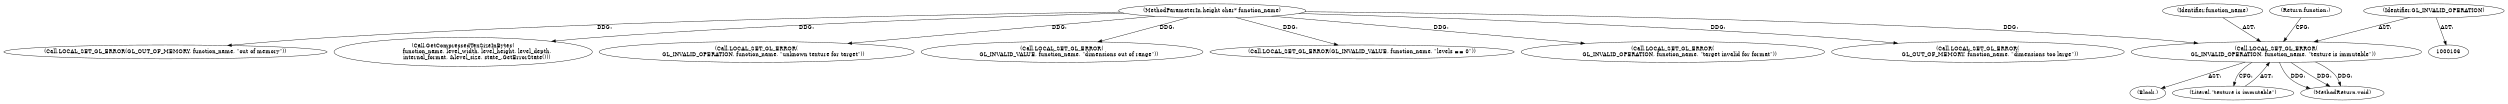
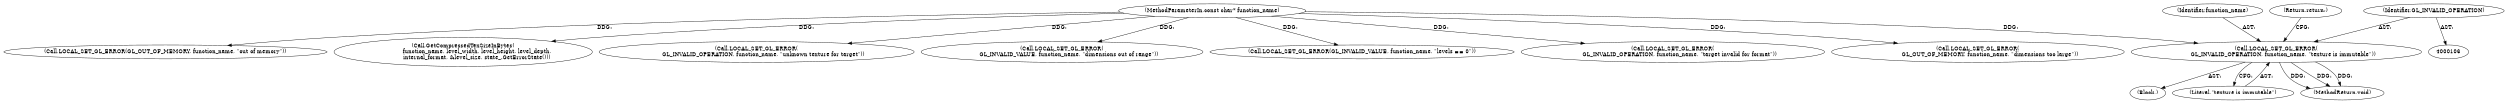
(1212, 11) -> (1212, 11)
(2306, 11) -> (2306, 11)
(2449, 52) -> (2449, 52)
